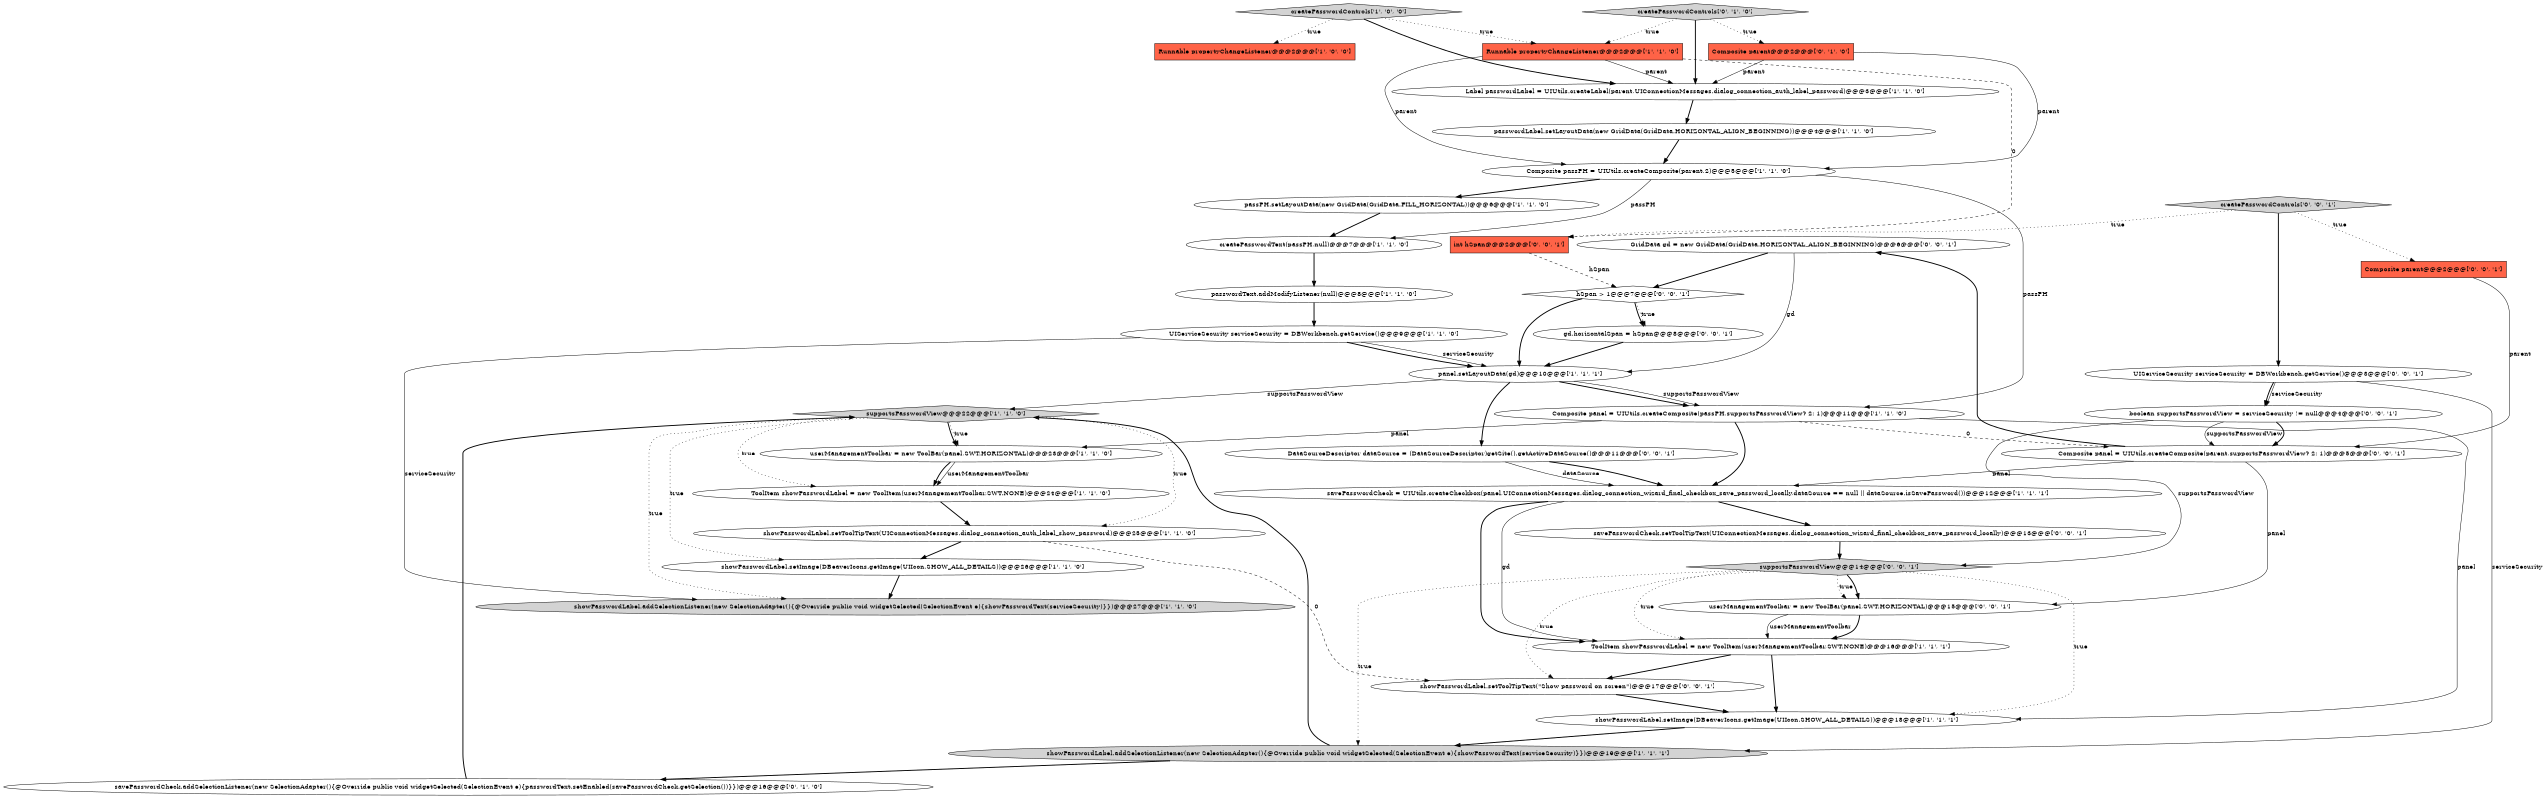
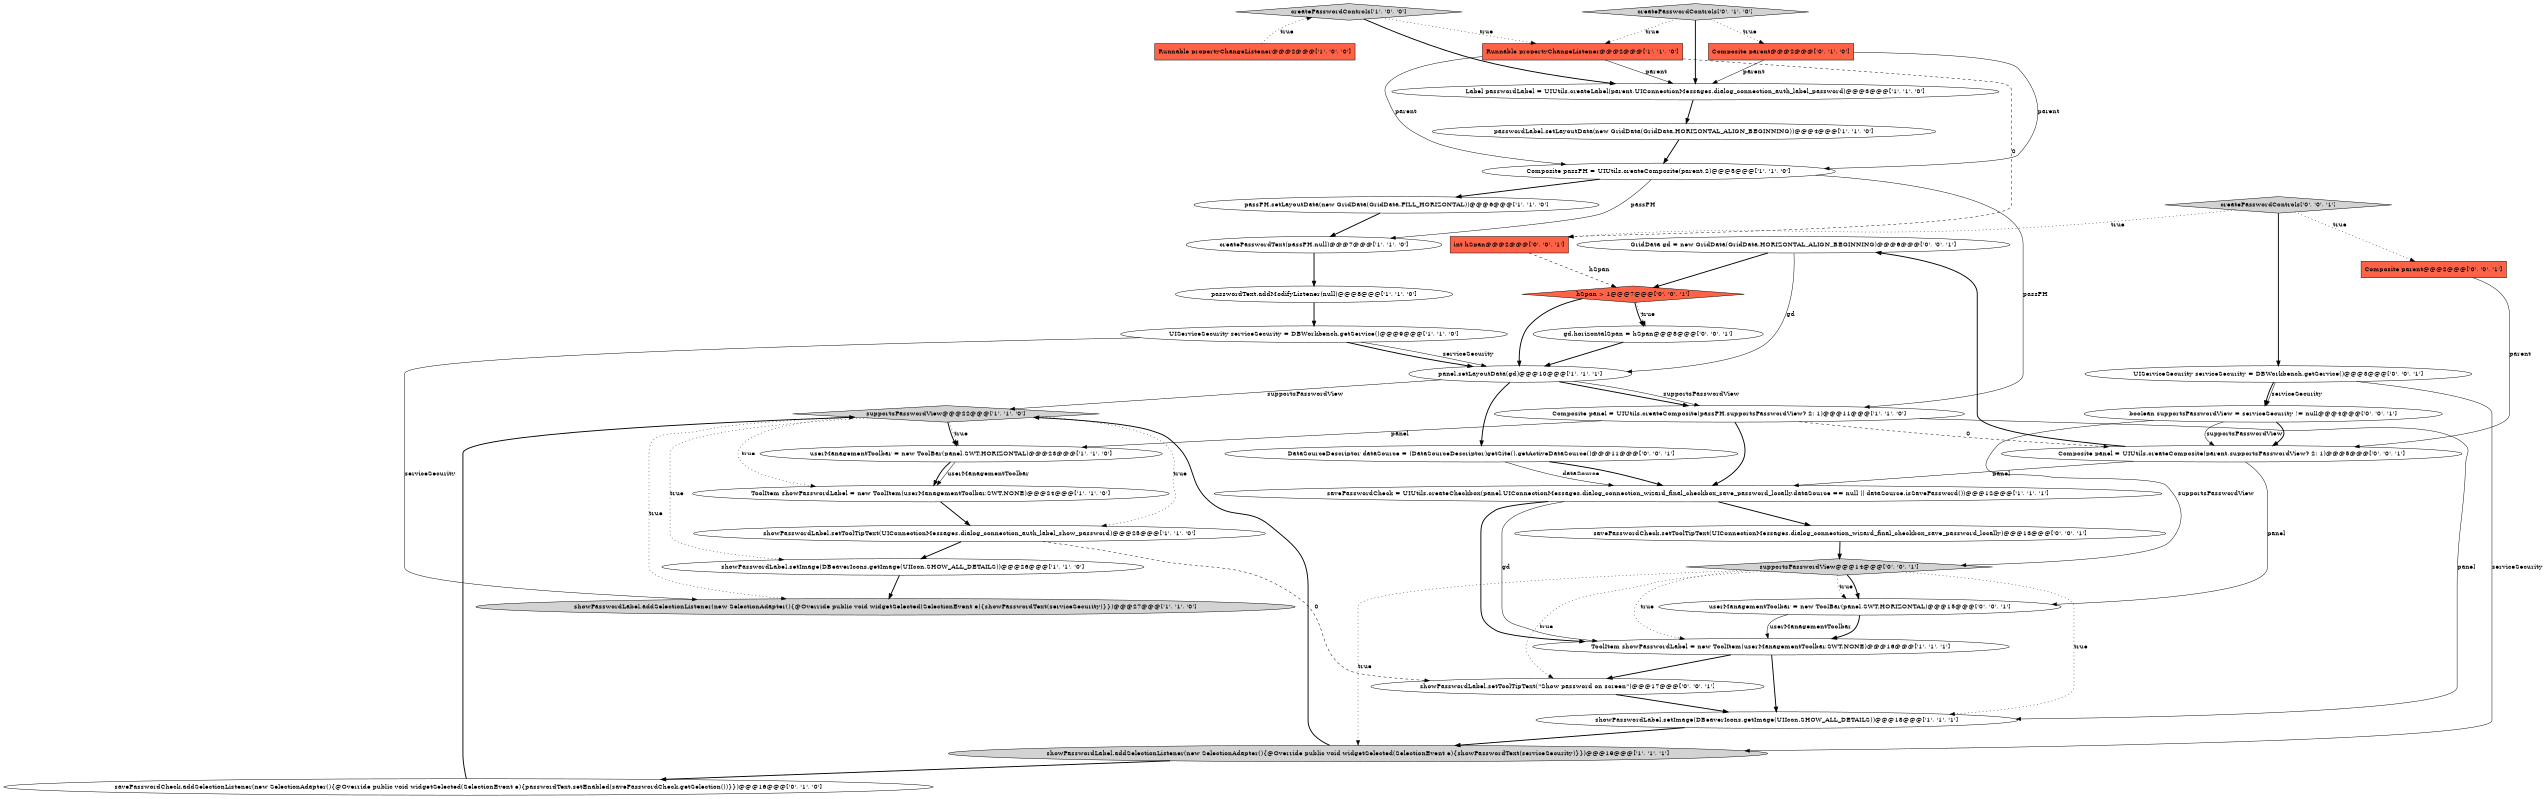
(1305, 30) -> (1282, 27)
(1633, 294) -> (1633, 294)
